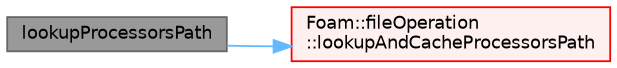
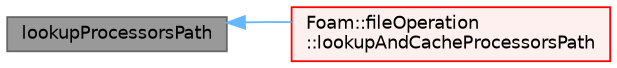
(250, 46) -> (268, 22)
